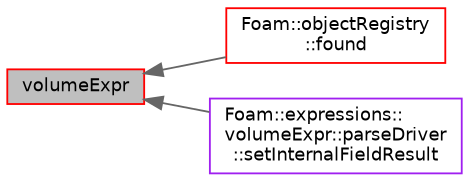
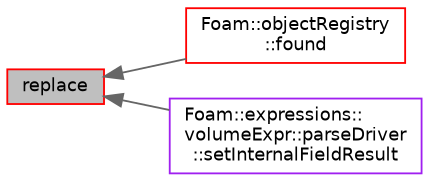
(76, 87) -> (56, 87)
